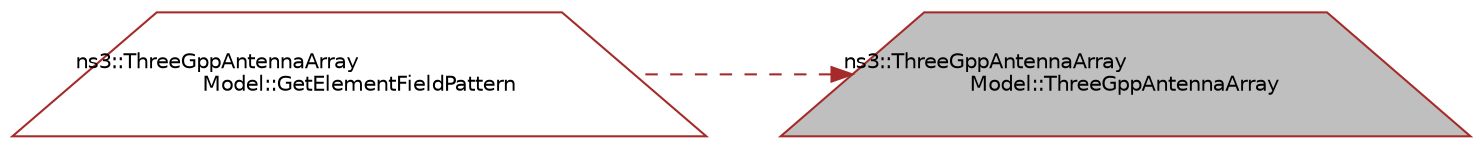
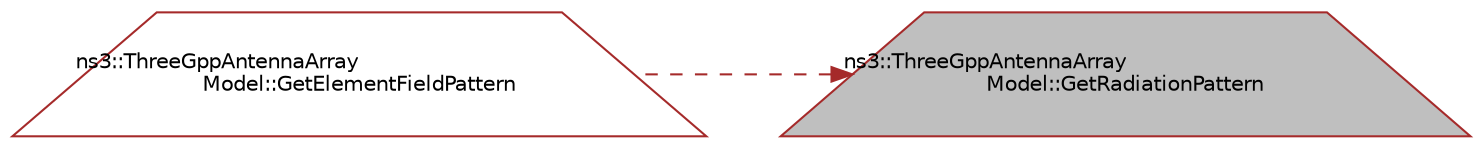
(1126, 74) -> (1126, 74)
